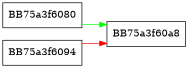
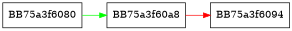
(91, 43) -> (194, 15)
